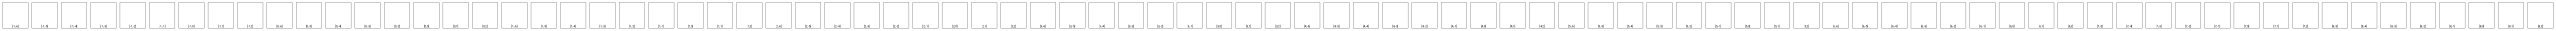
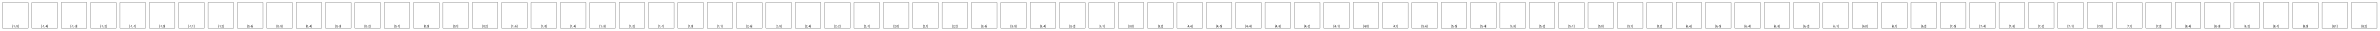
(15, 15) -> none
none -> (397, 15)
(749, 15) -> none
(867, 15) -> none
(1131, 15) -> none
(1248, 15) -> none
(1542, 15) -> none
(2335, 15) -> none
